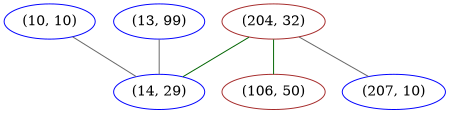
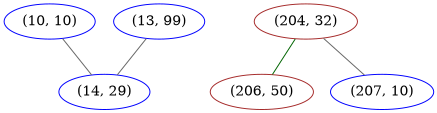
(216, 57) -> none
(274, 92) -> (262, 92)
